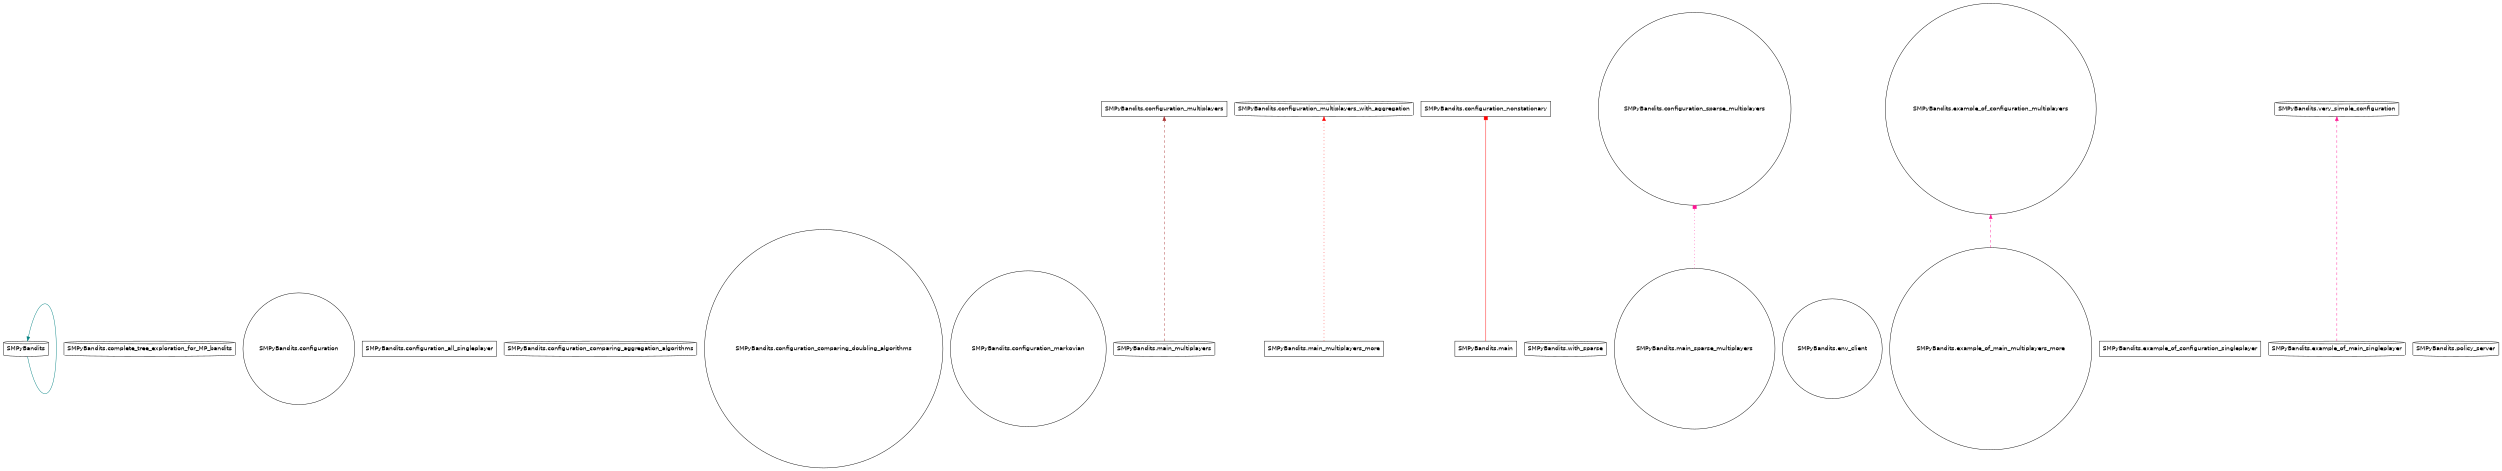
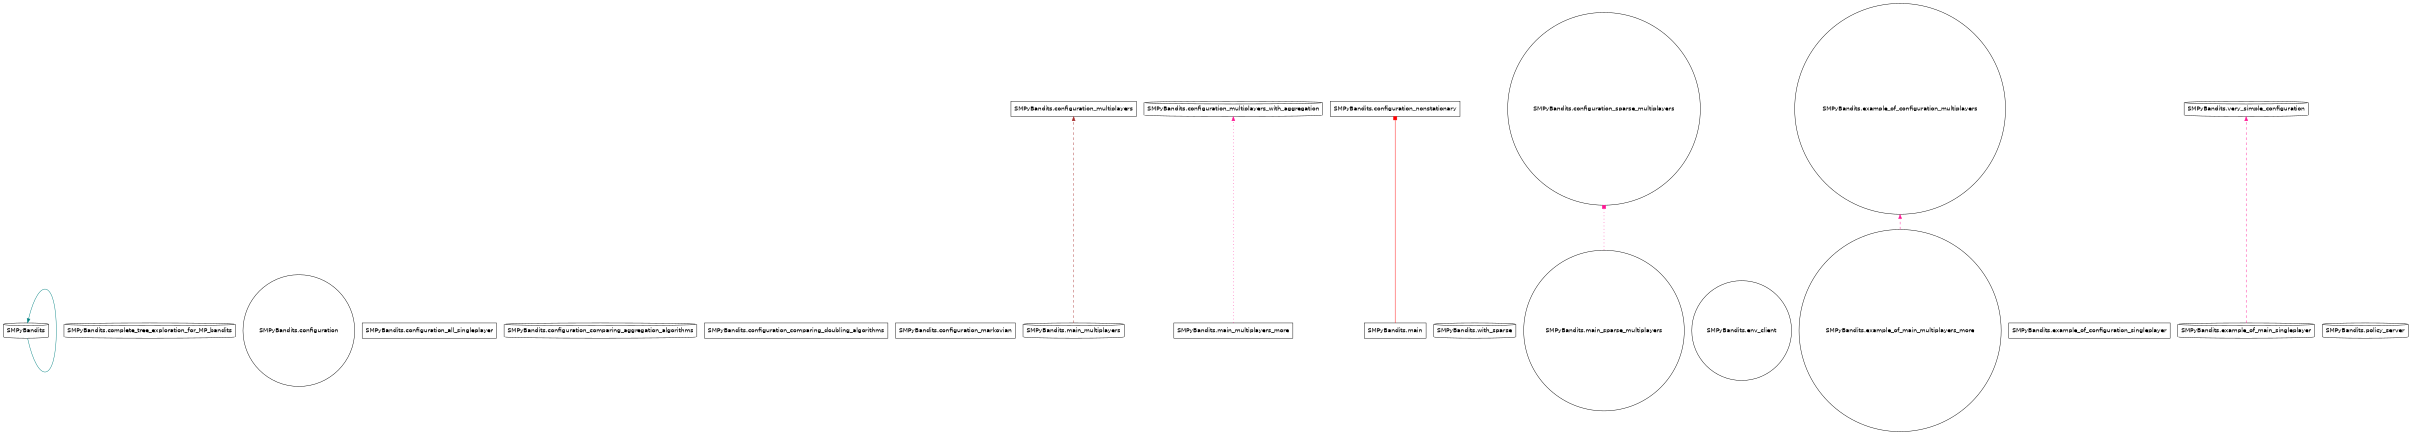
(1324, 231) -> (1233, 222)
(824, 349) -> (796, 331)
(1028, 349) -> (955, 331)
